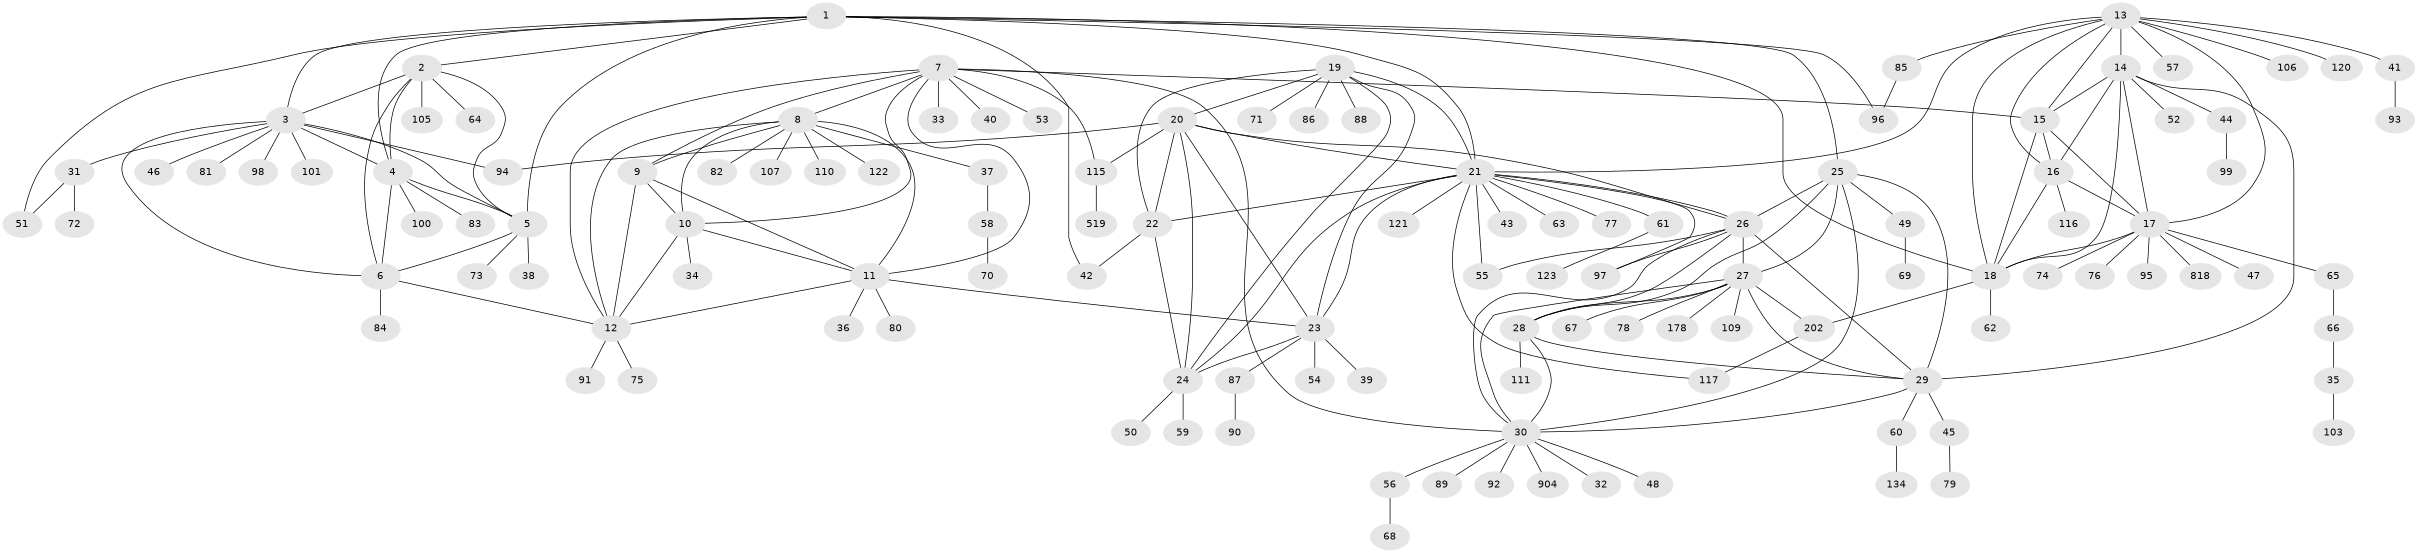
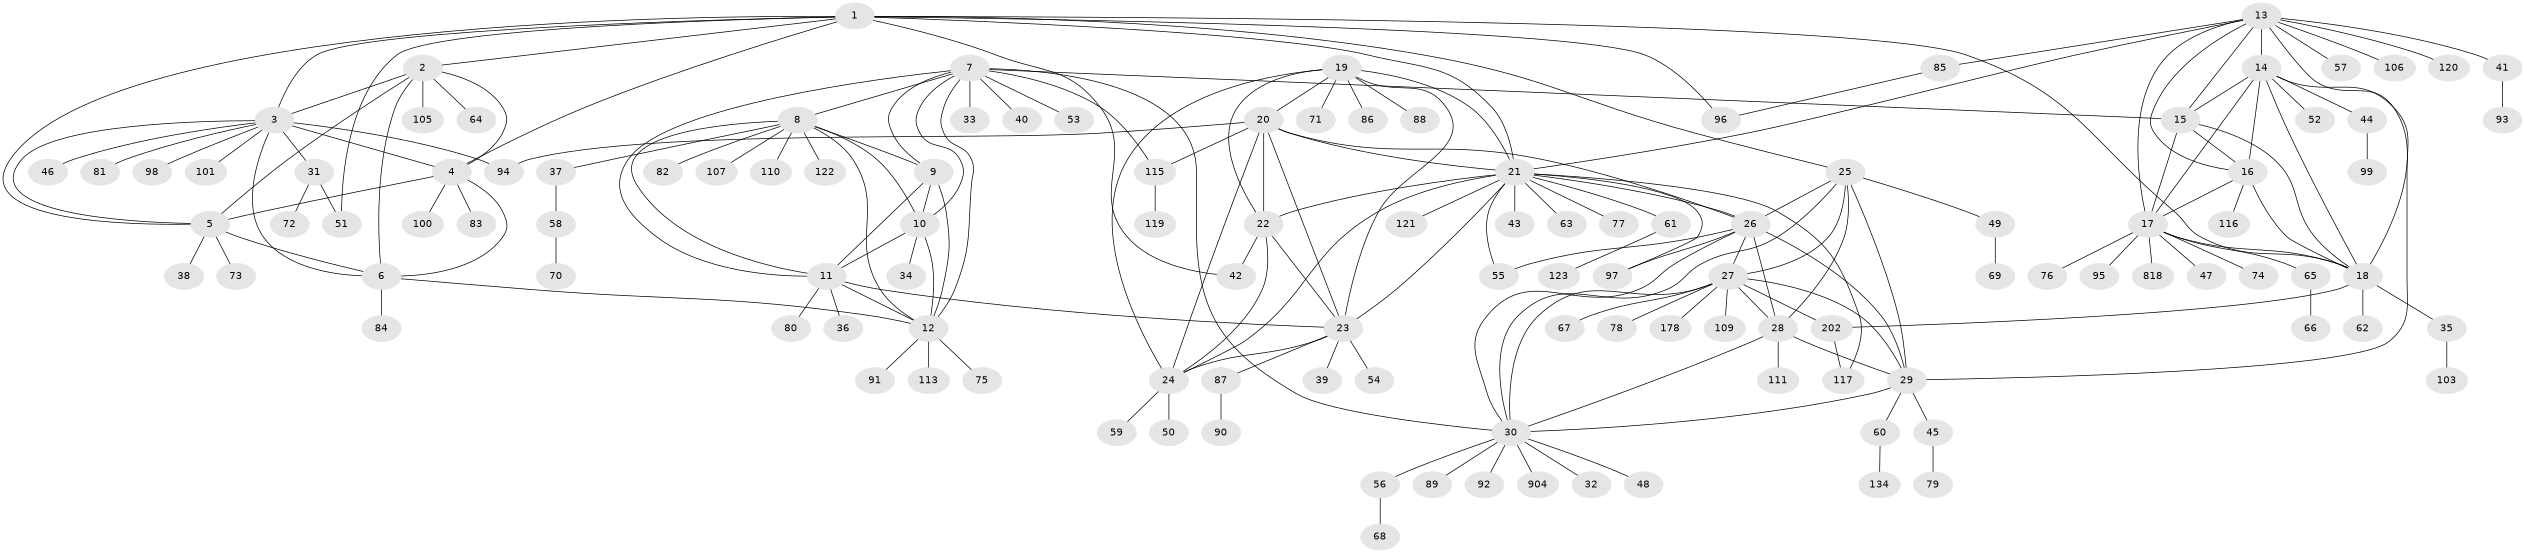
(1096, 224) -> (1155, 224)
none -> (1302, 274)
(2334, 355) -> (2402, 301)
none -> (929, 381)
